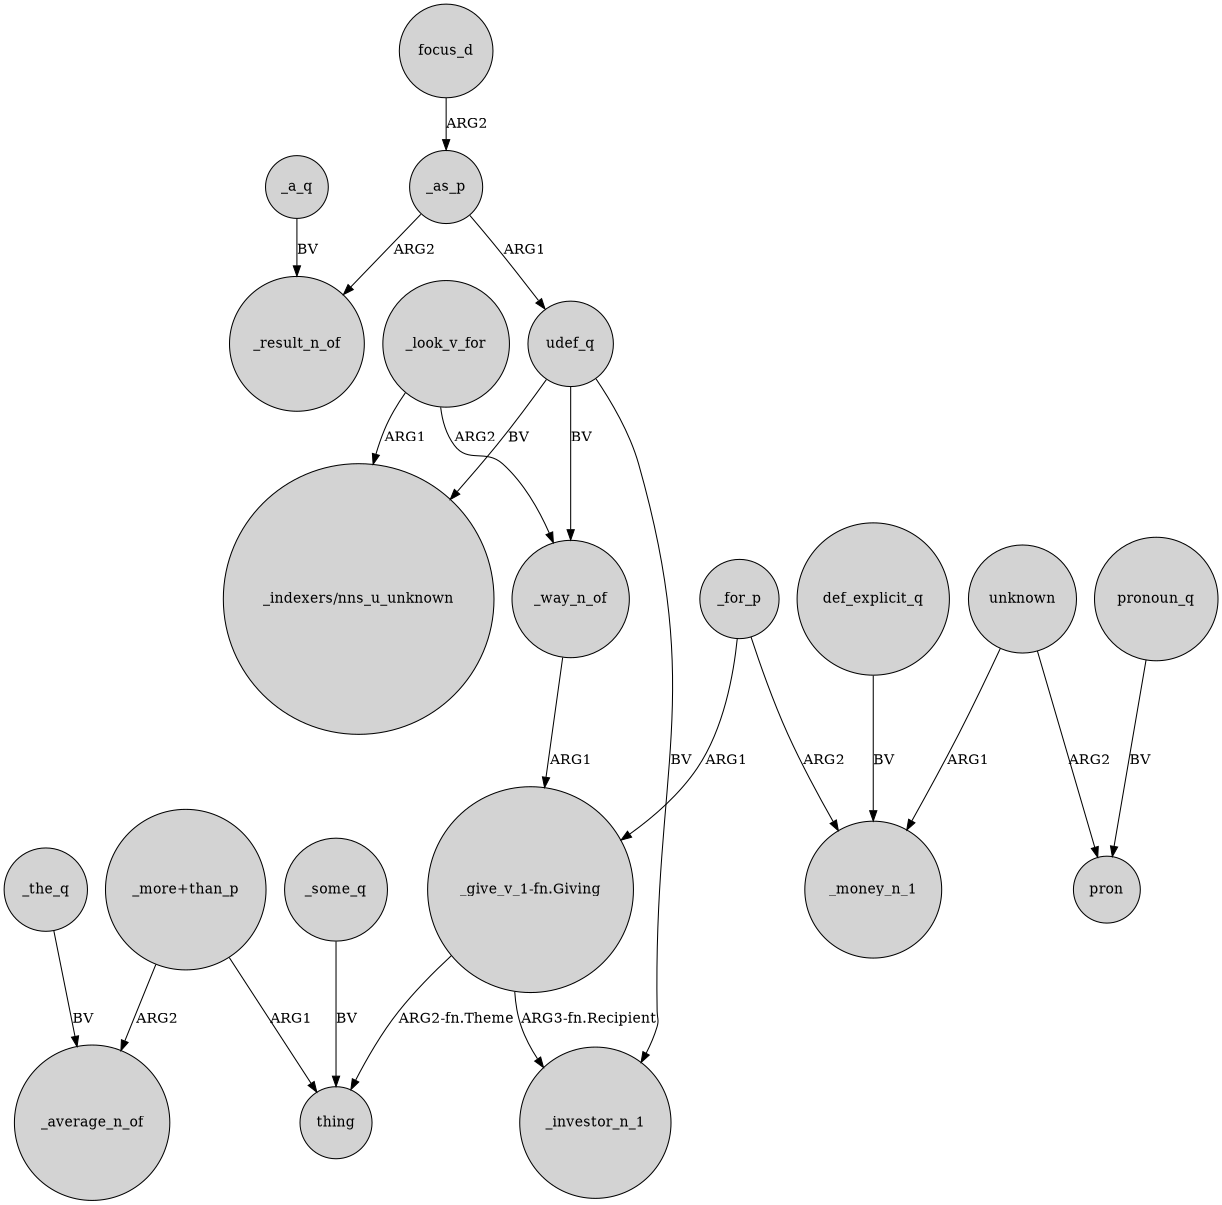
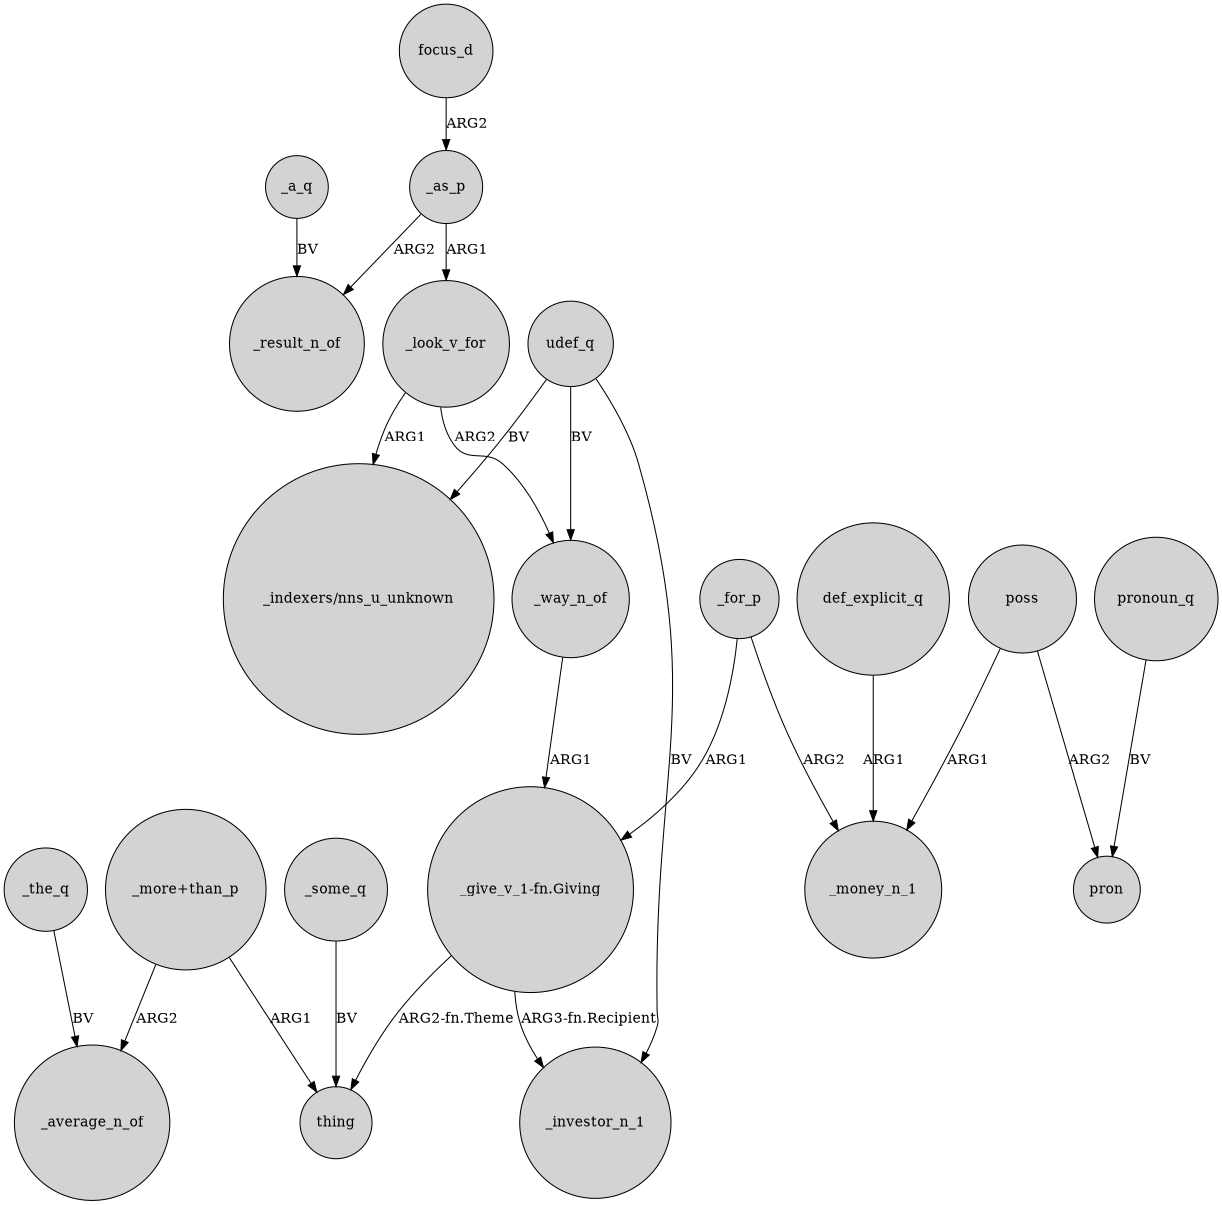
(505, 257) -> (446, 247)
(1022, 599) -> (1022, 599)
(884, 760) -> (884, 760)
